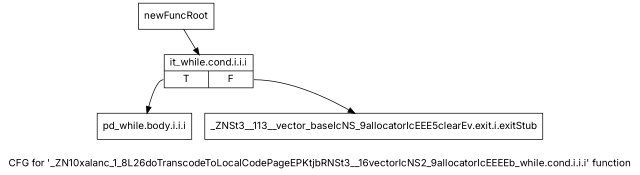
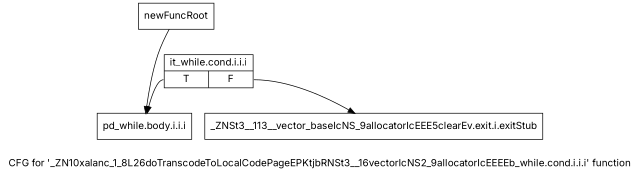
(190, 39) -> (154, 67)
